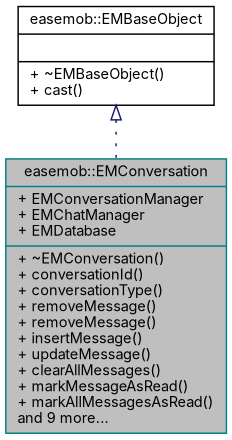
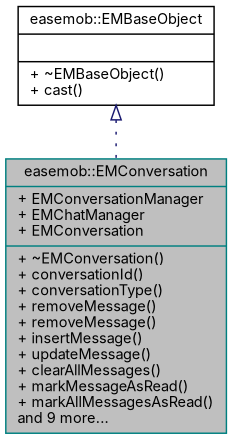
(67, 231) -> (81, 231)
